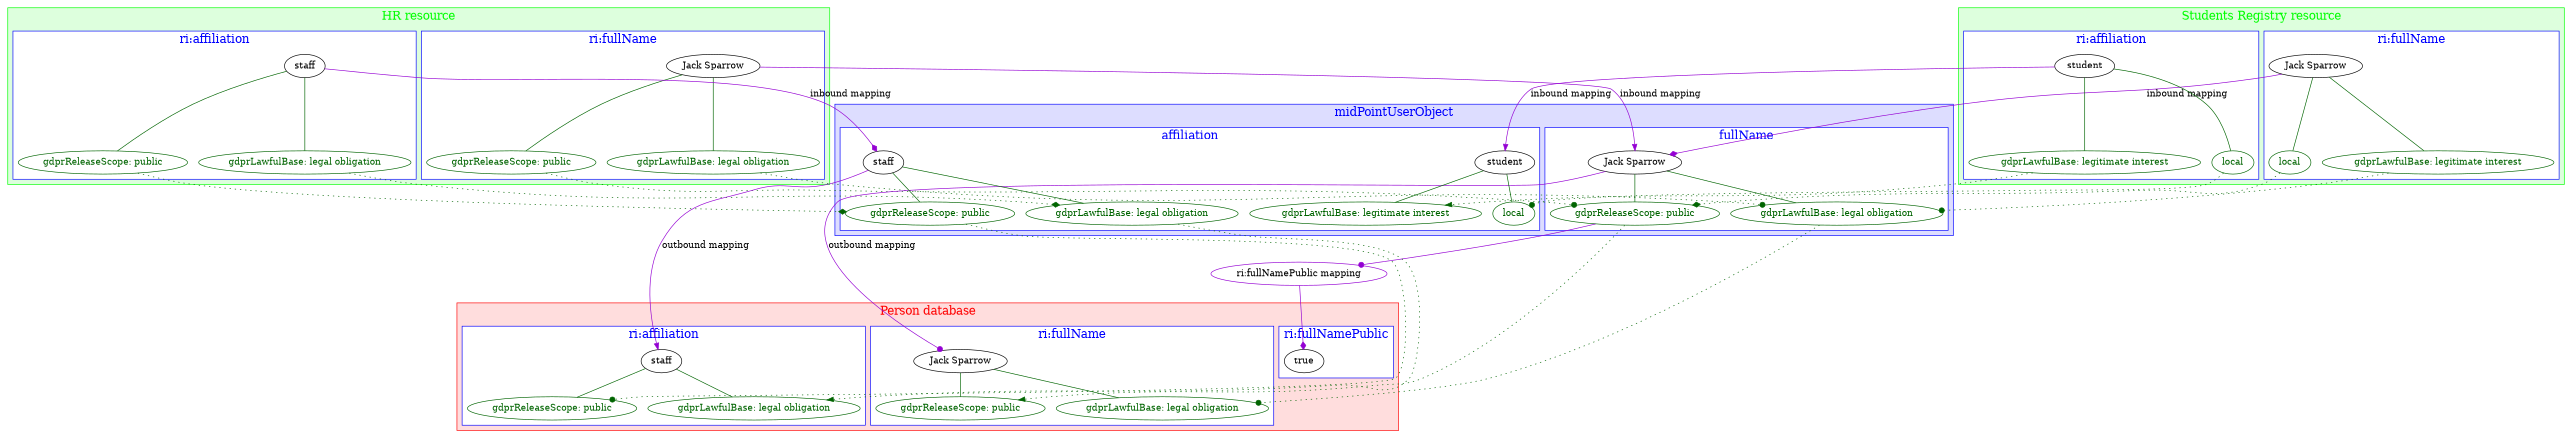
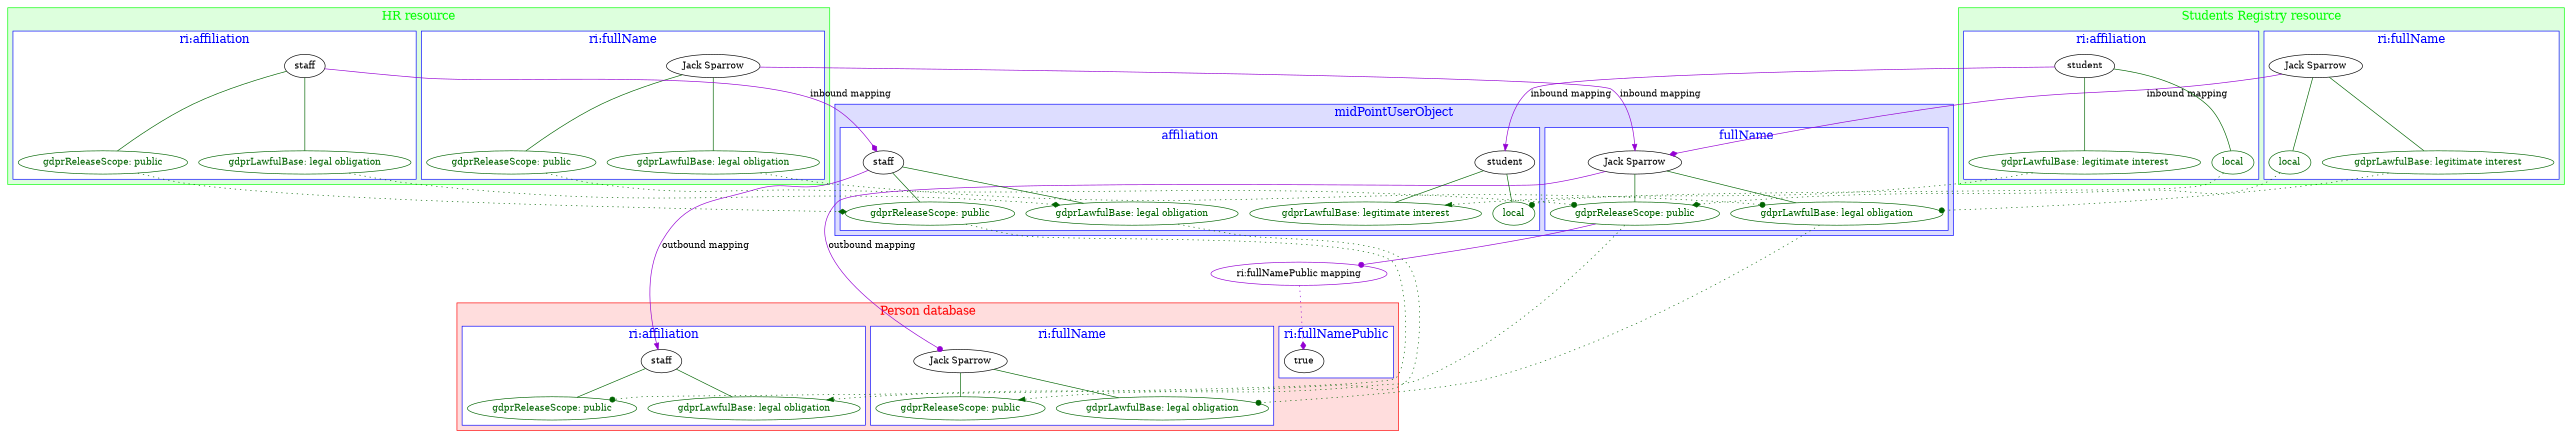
(1301, 313) -> (1301, 313)
